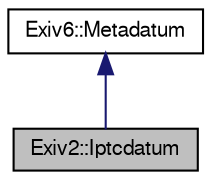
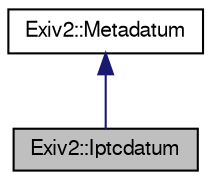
(106, 31) -> (106, 31)
